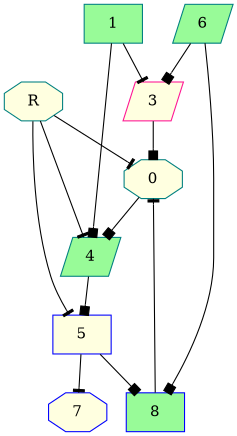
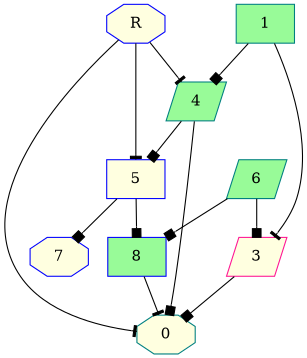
(33, 101) -> (136, 24)
(126, 213) -> (184, 213)
(80, 371) -> (100, 215)
